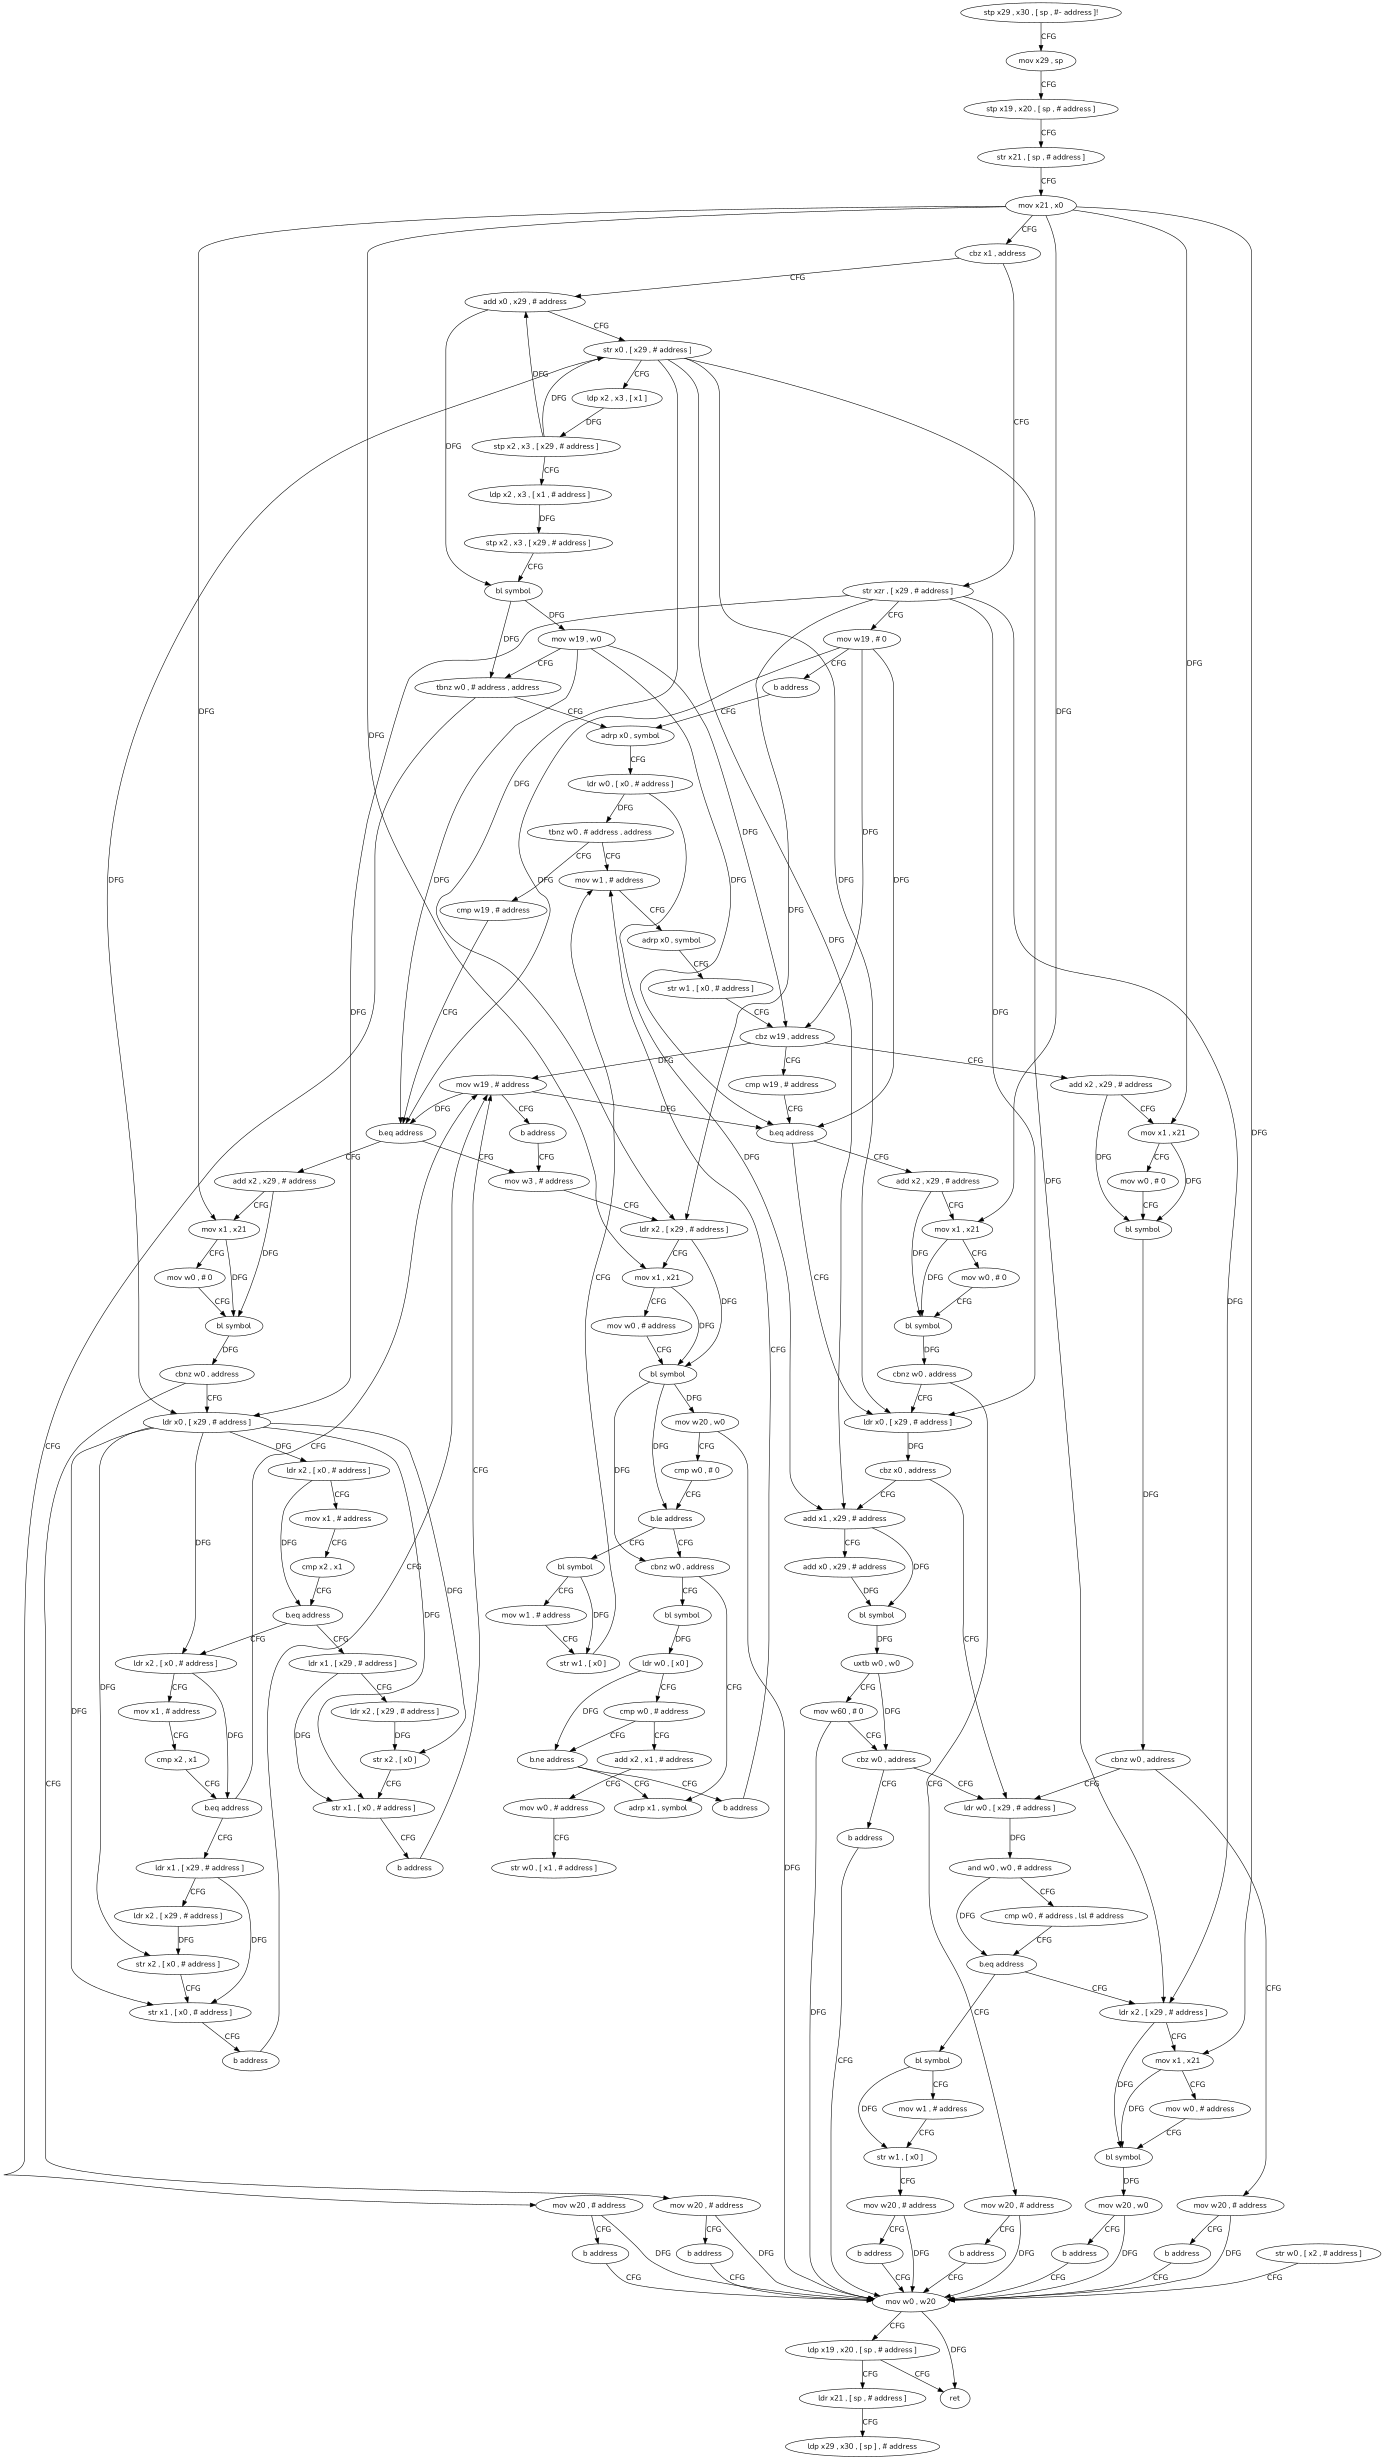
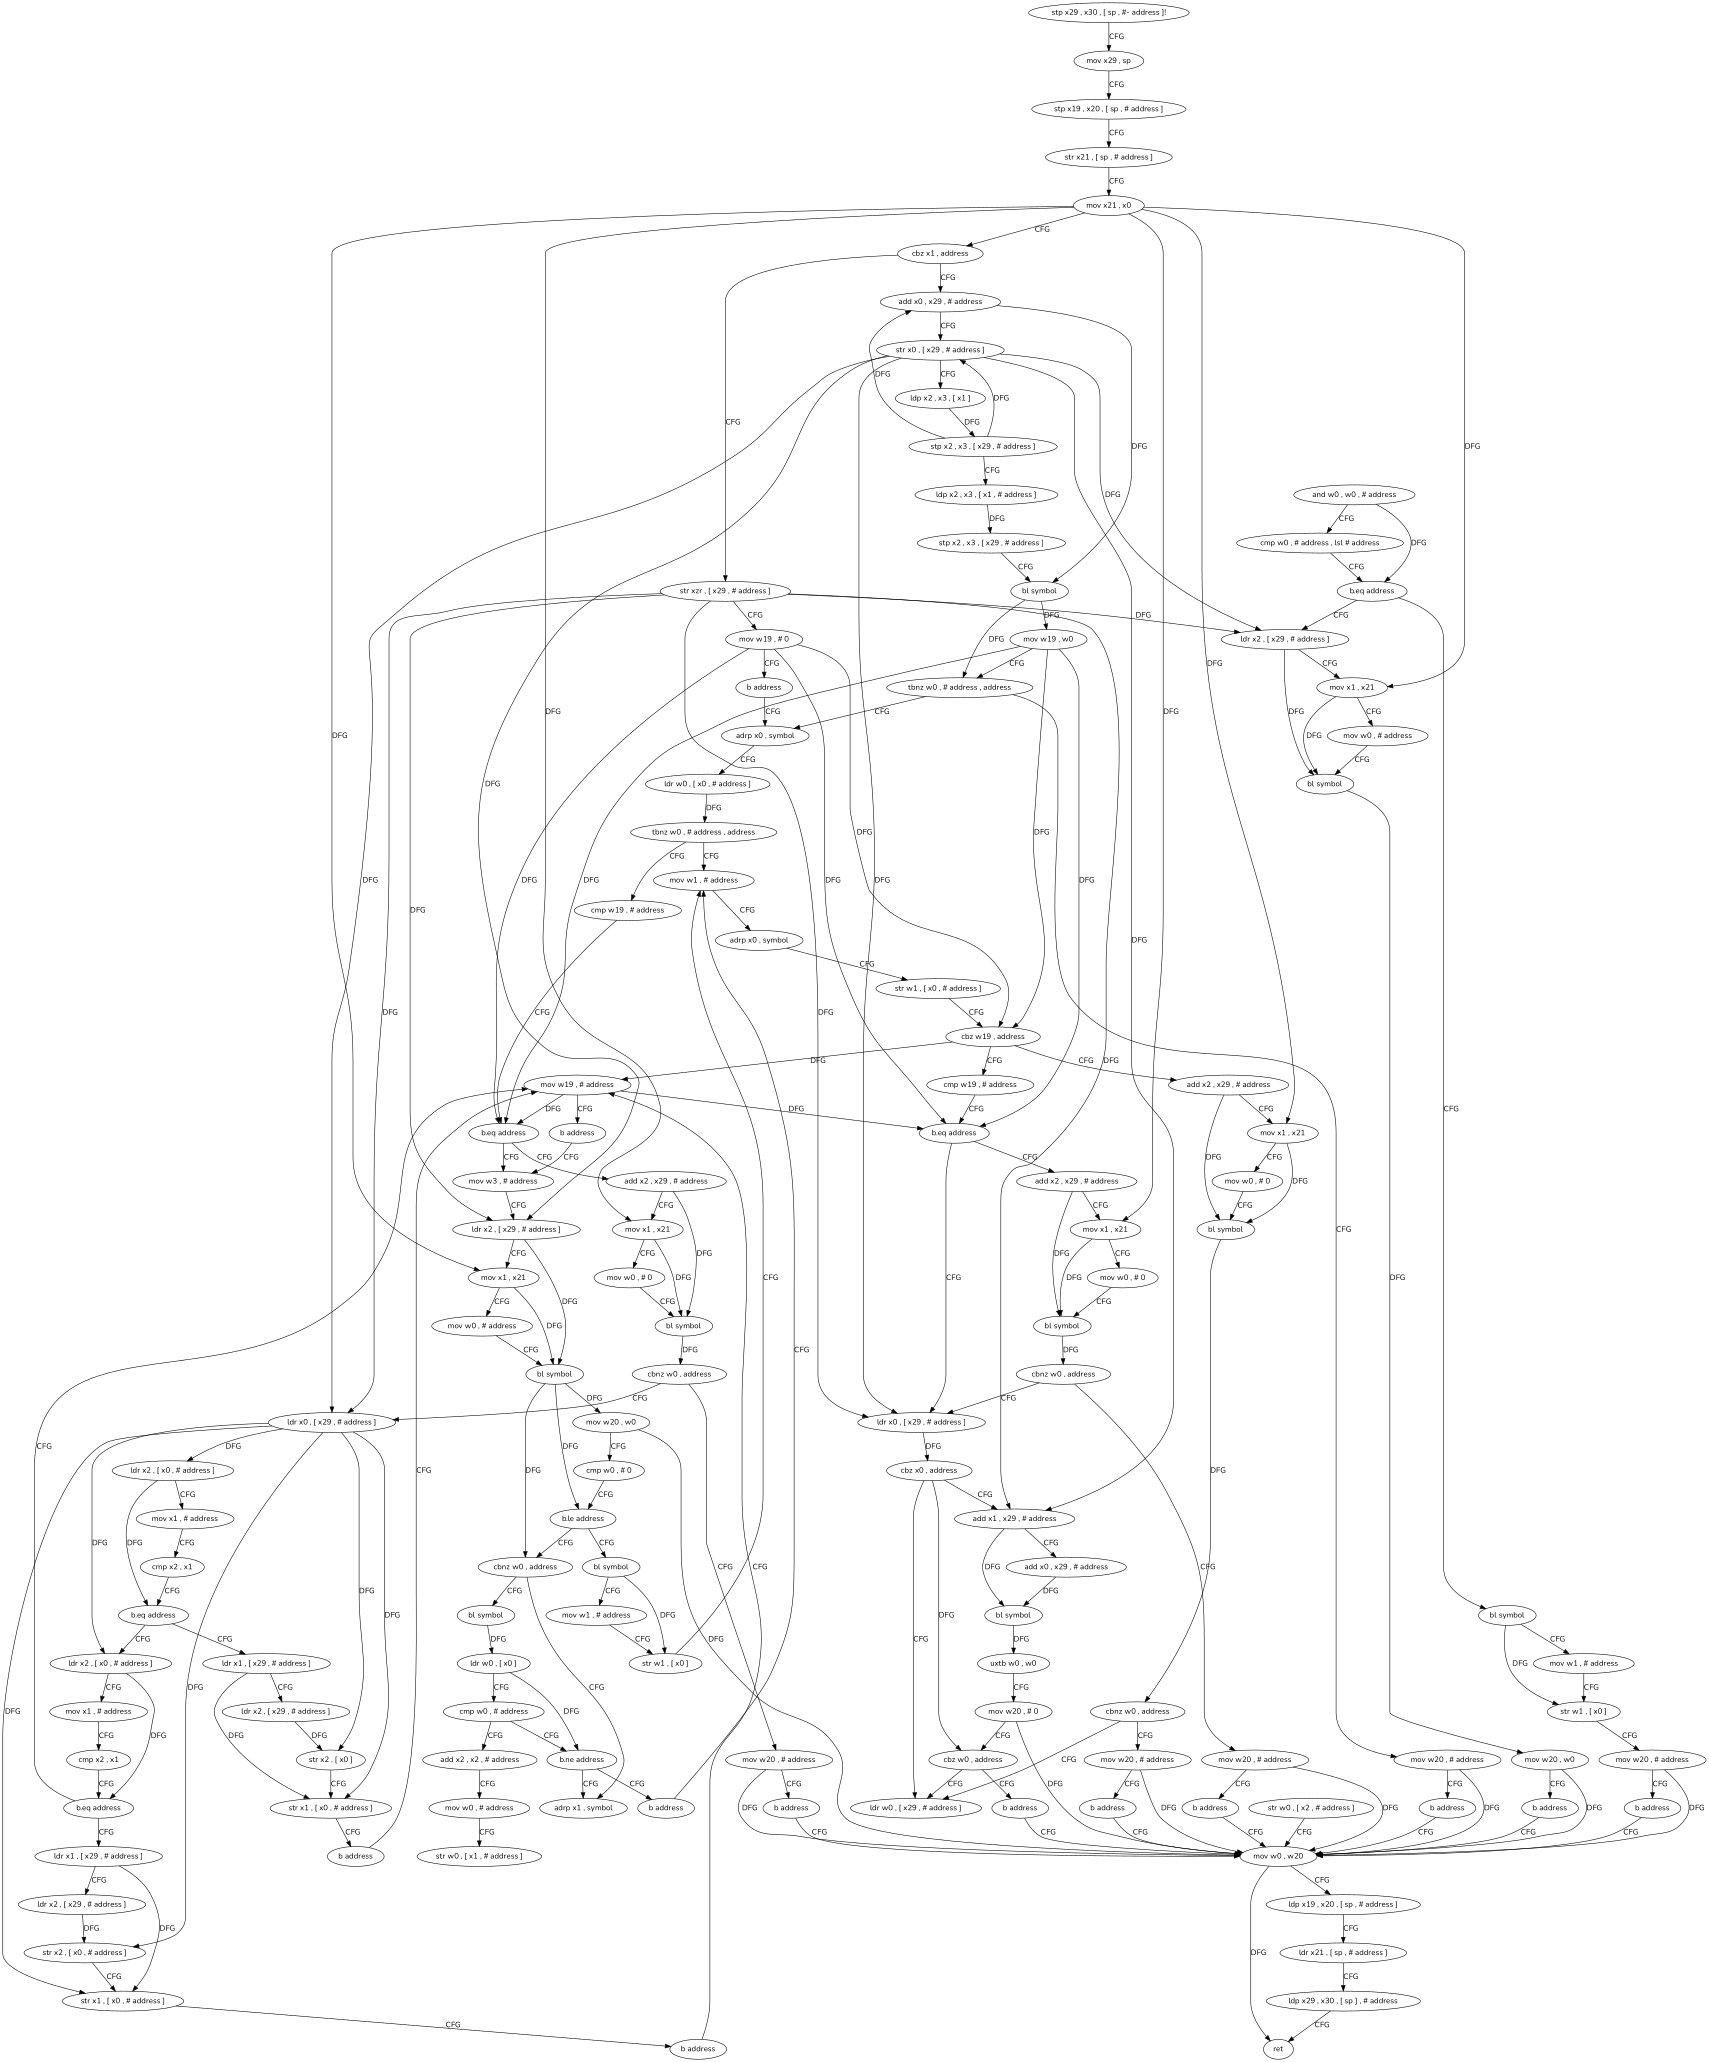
(705, 1108) -> (1108, 931)
(883, 1709) -> (939, 1616)
(839, 1712) -> (1014, 1712)
(654, 1760) -> (480, 1760)
(1010, 1835) -> none
(910, 2375) -> (1312, 2025)
